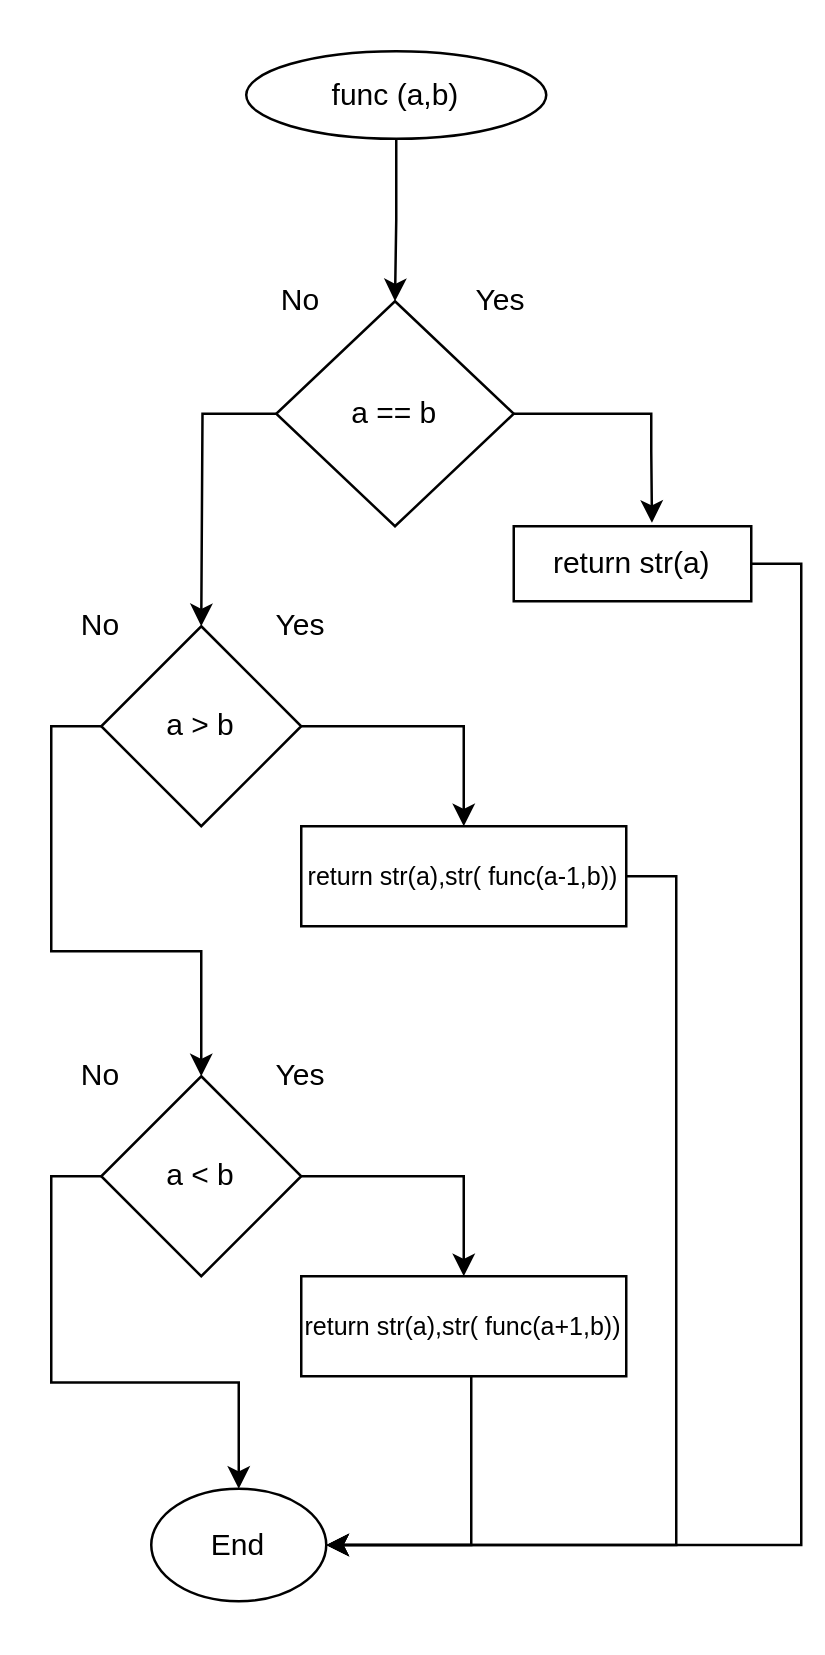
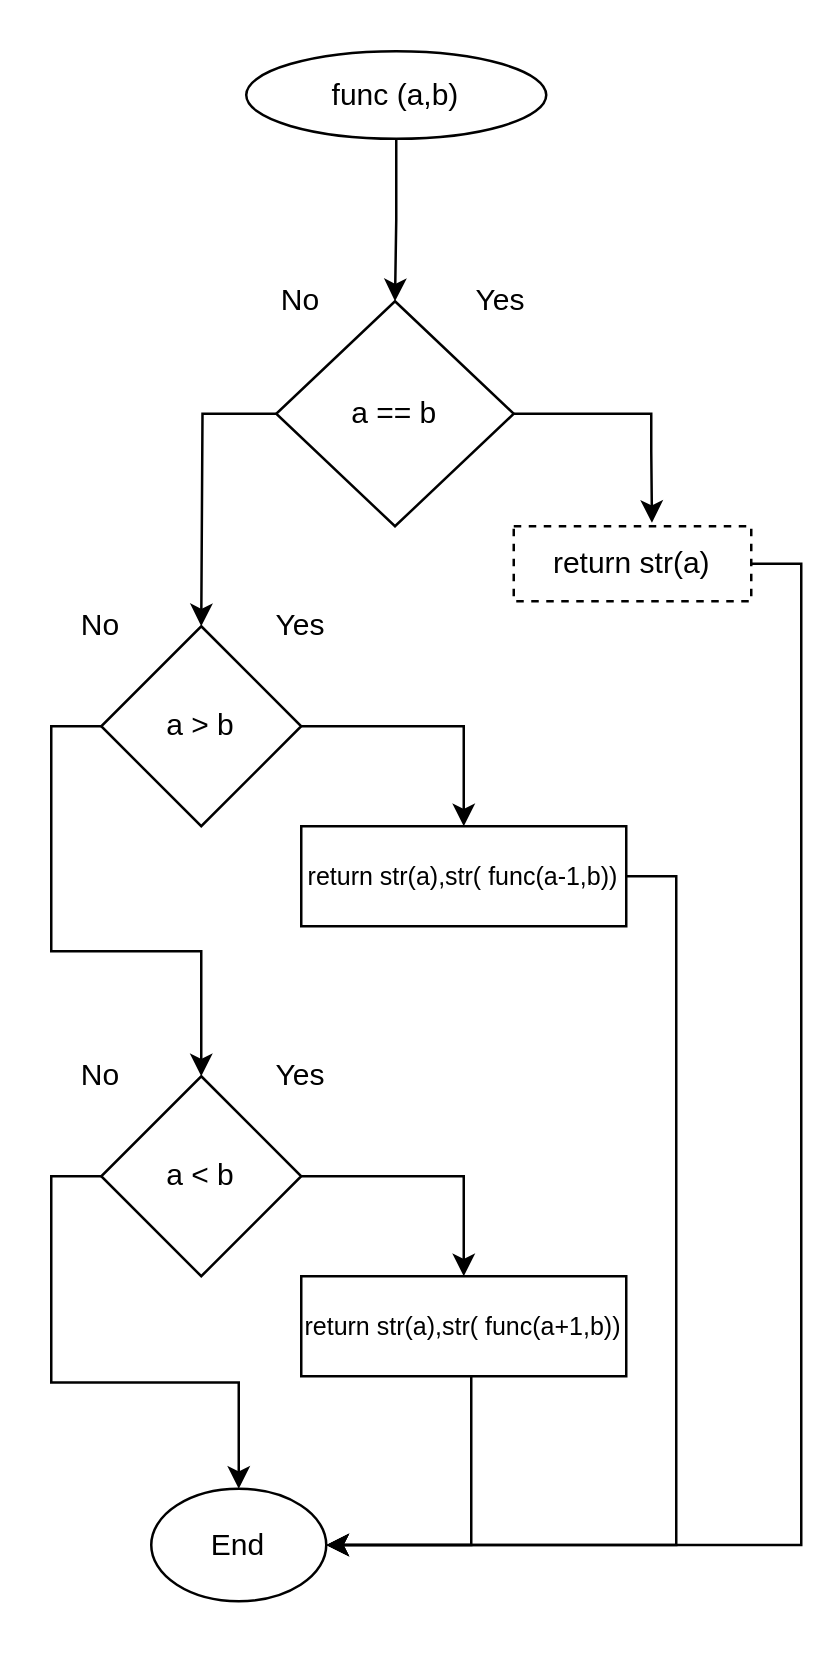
(633, 564) -> (633, 564)
